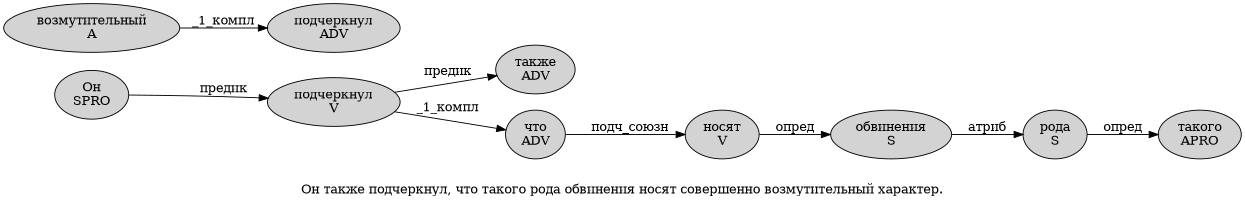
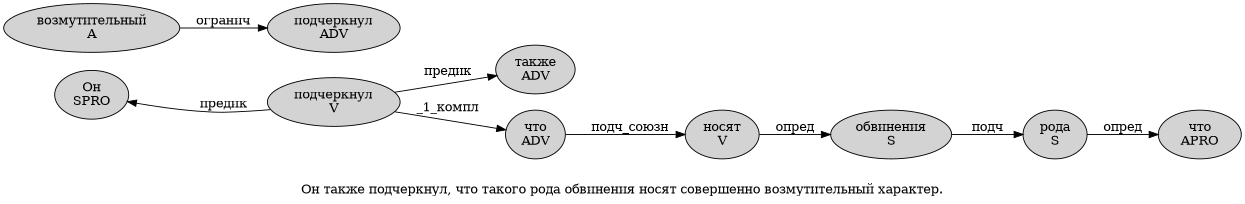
(224, 21) -> (224, 21)
(194, 96) -> (203, 112)
(987, 128) -> (987, 128)
(1200, 135) -> (1200, 135)
